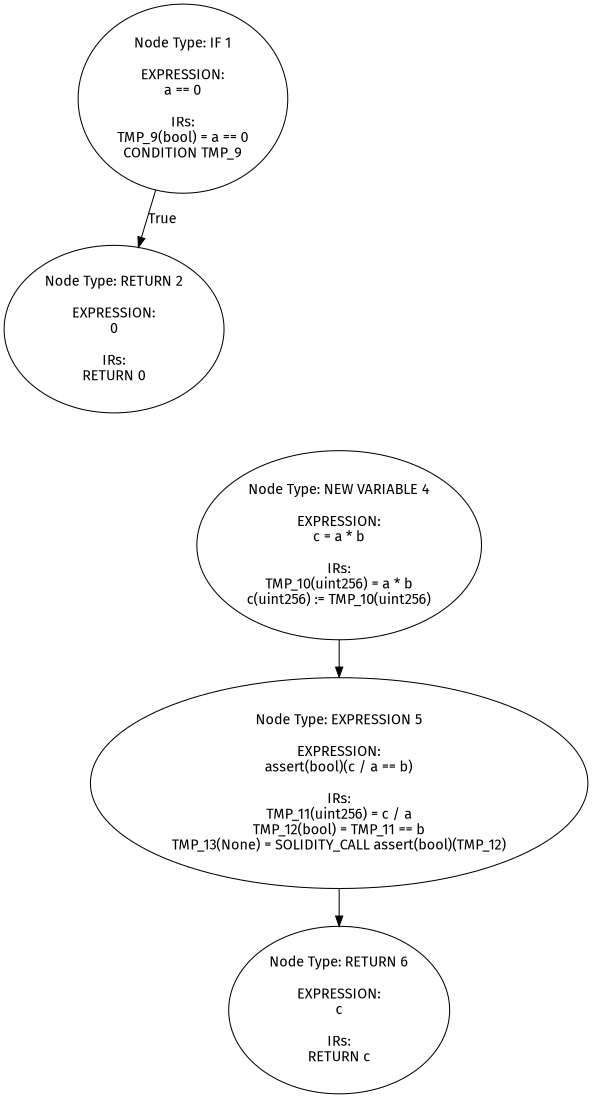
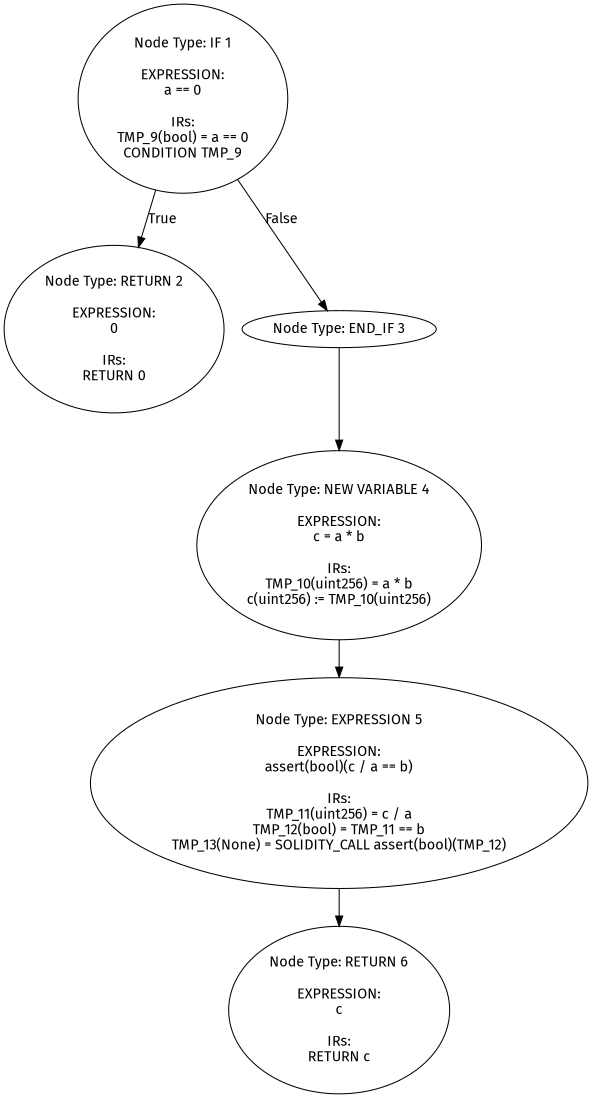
none -> (339, 329)
